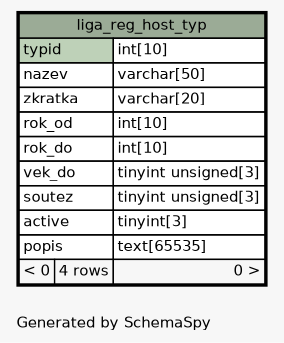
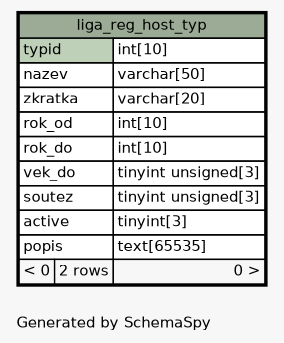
(84, 271) -> (84, 271)
